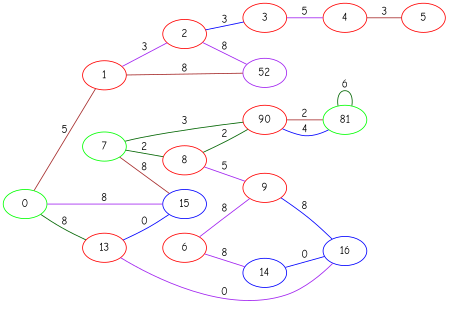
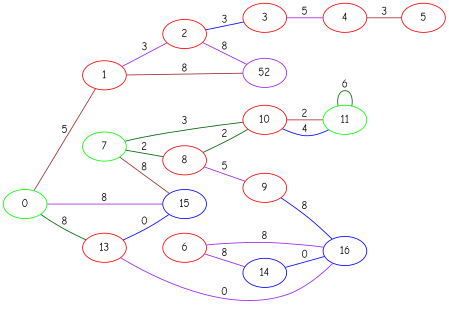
(265, 120) -> (265, 120)
(345, 120) -> (345, 120)
(225, 218) -> (265, 242)
